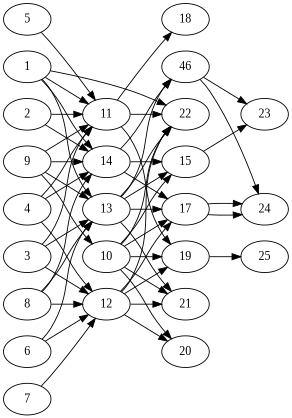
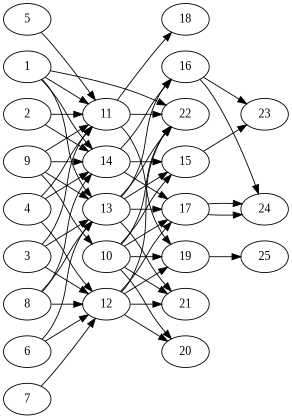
(186, 67) -> (186, 67)
